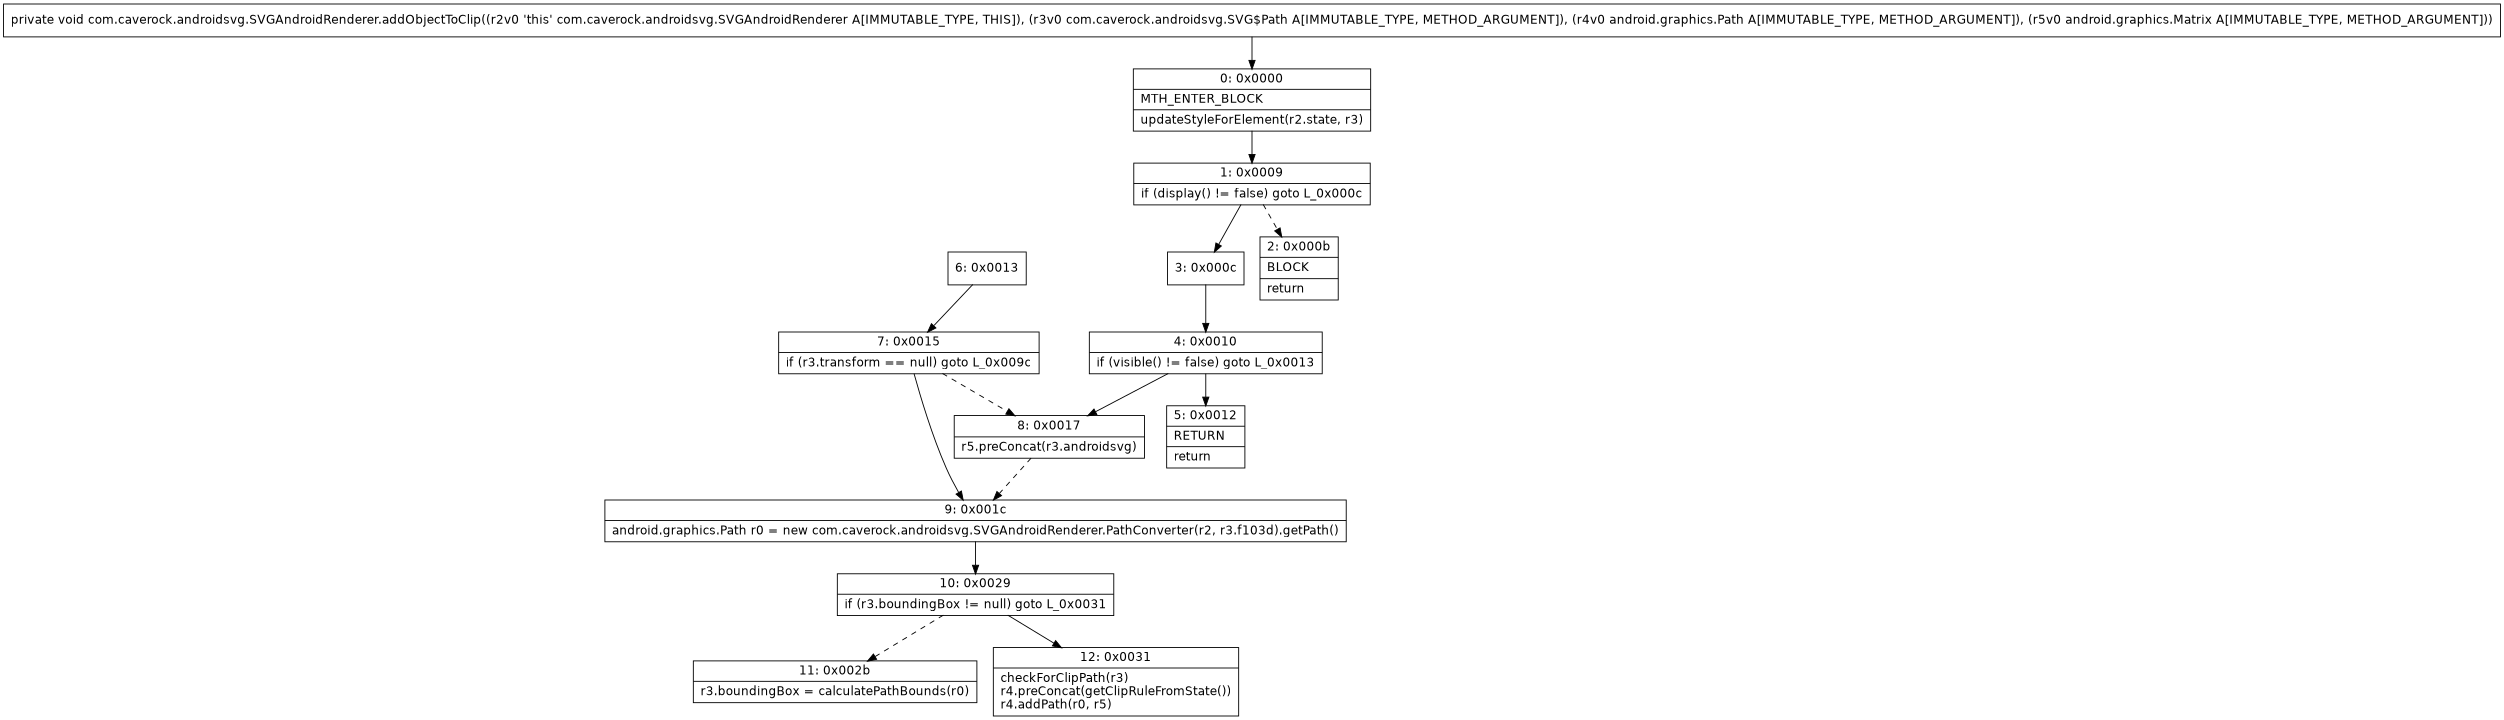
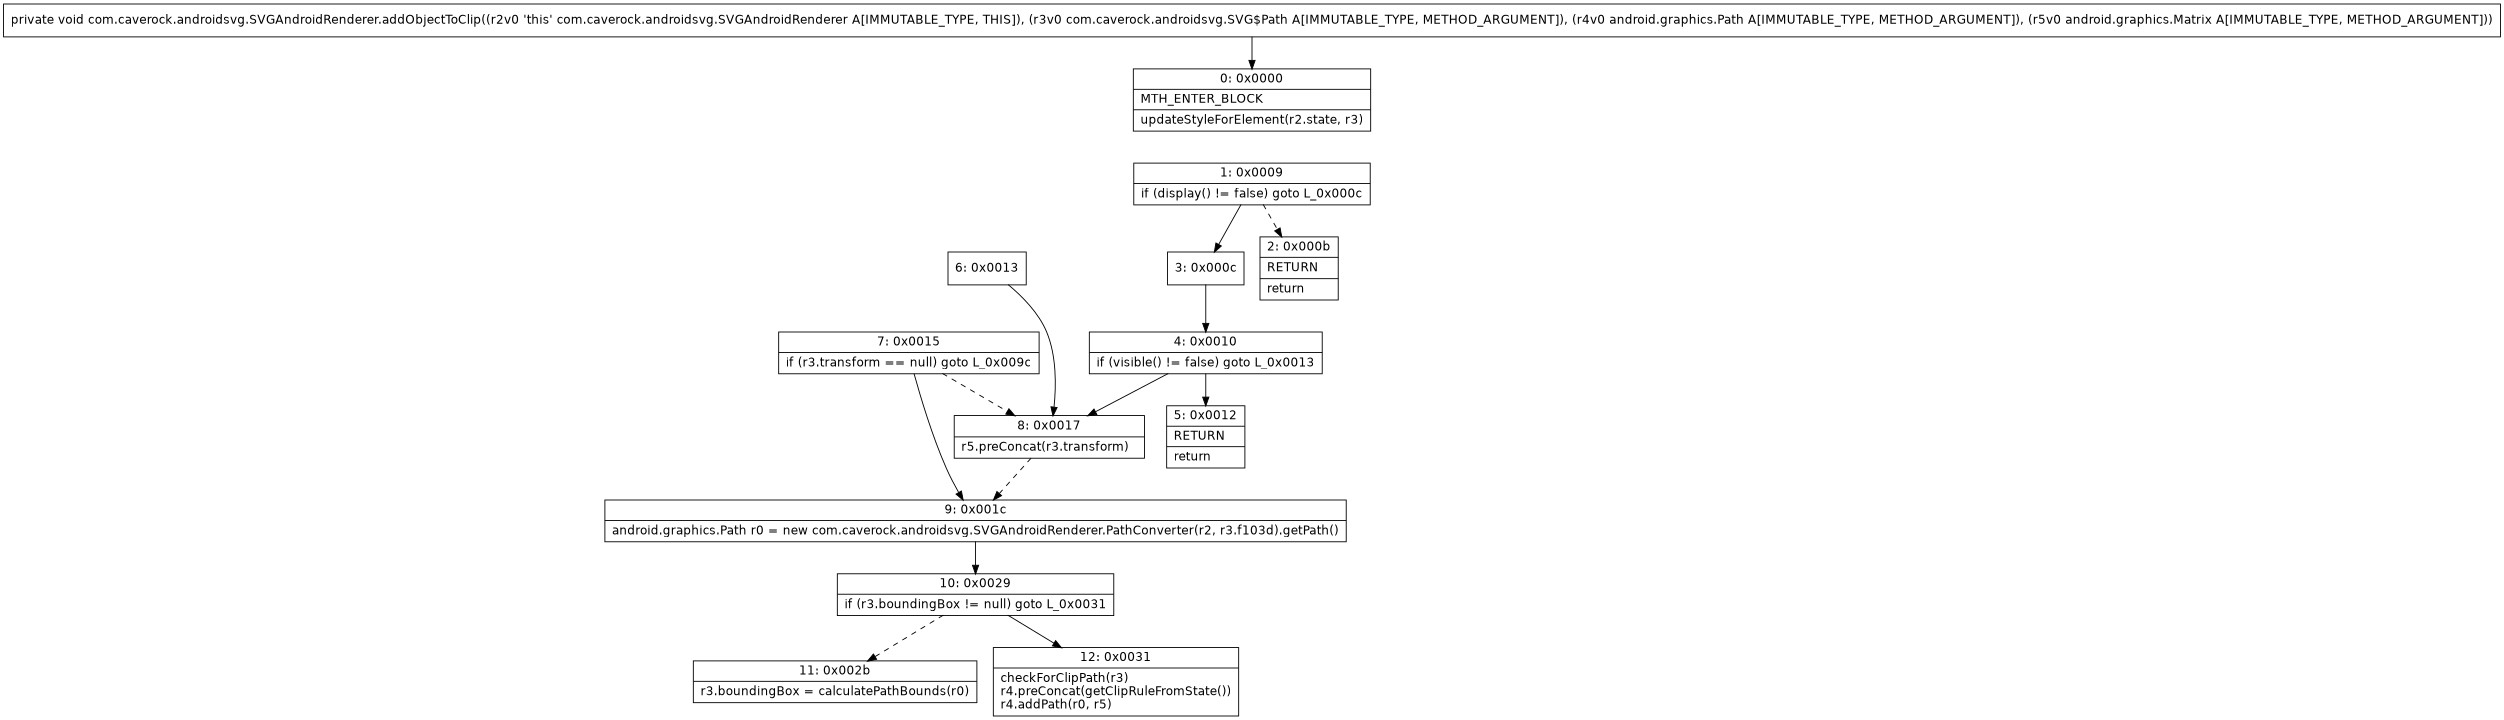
(1252, 143) -> none
(1288, 268) -> (1293, 268)
(953, 305) -> (1049, 339)
(1049, 447) -> (1045, 447)
